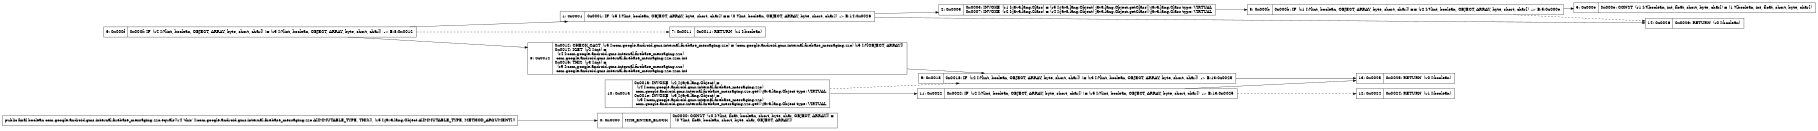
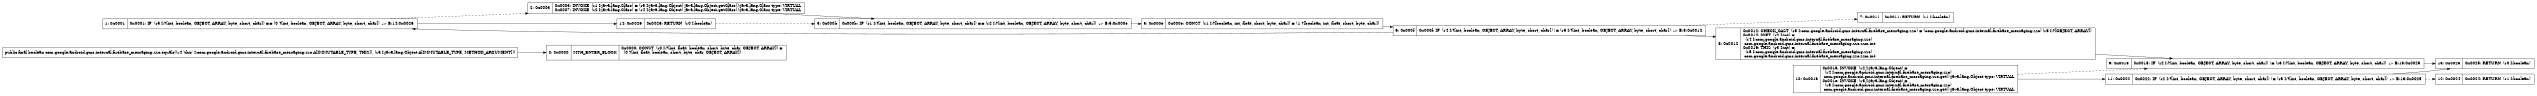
(905, 13) -> (458, 16)
(1578, 18) -> (764, 24)
none -> (1387, 27)
